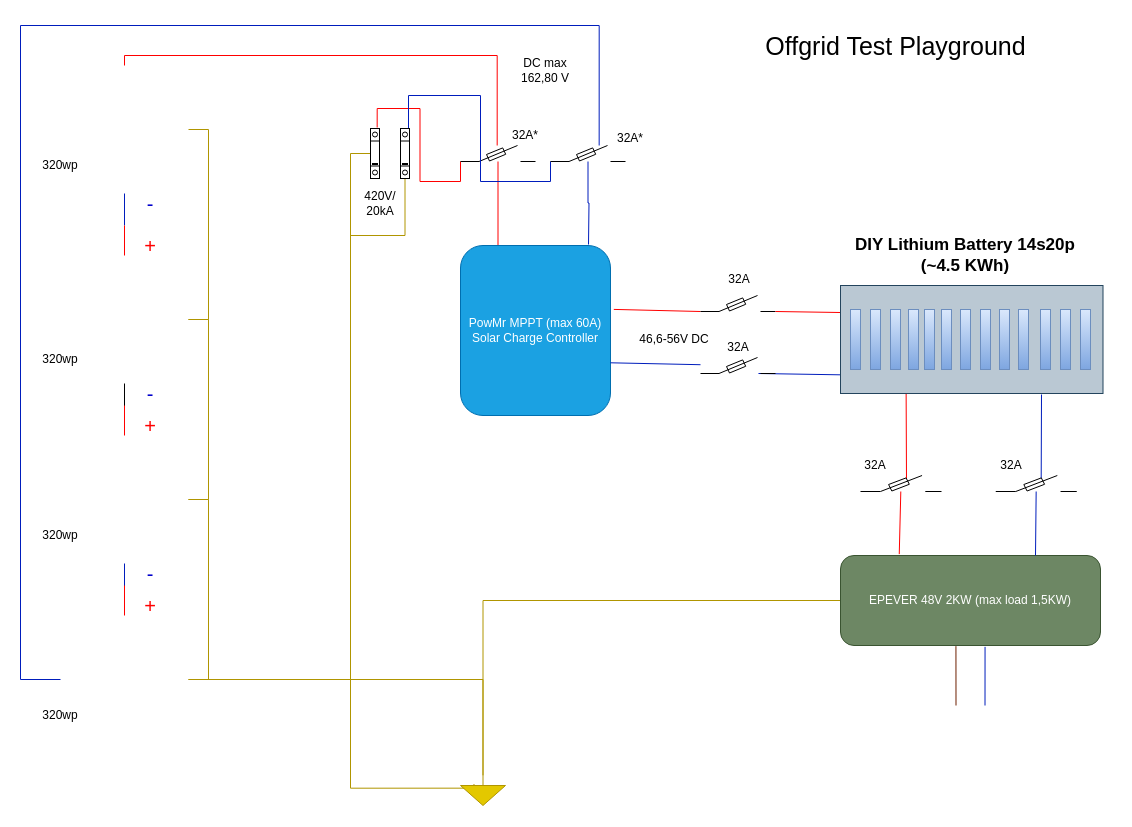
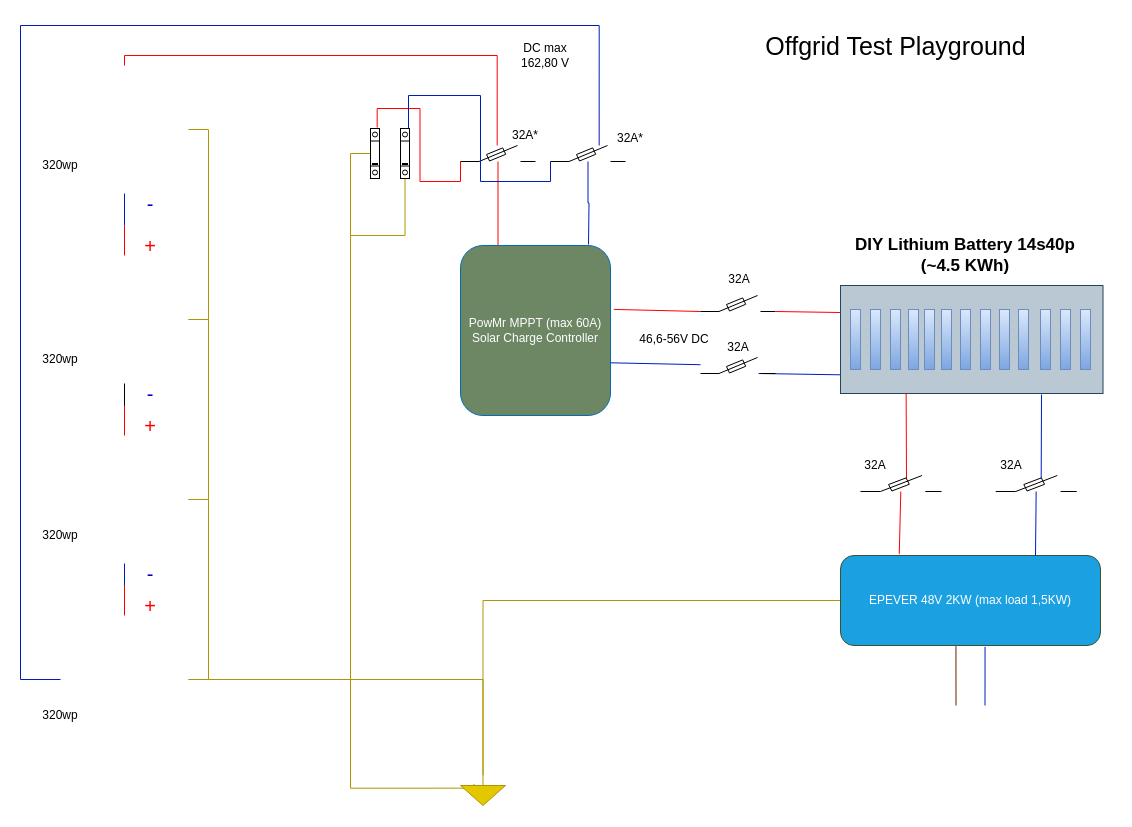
(546, 71) -> (546, 56)
(381, 204) -> none
(966, 256) -> (966, 256)
(536, 331) -> (536, 331)
(971, 601) -> (971, 601)
